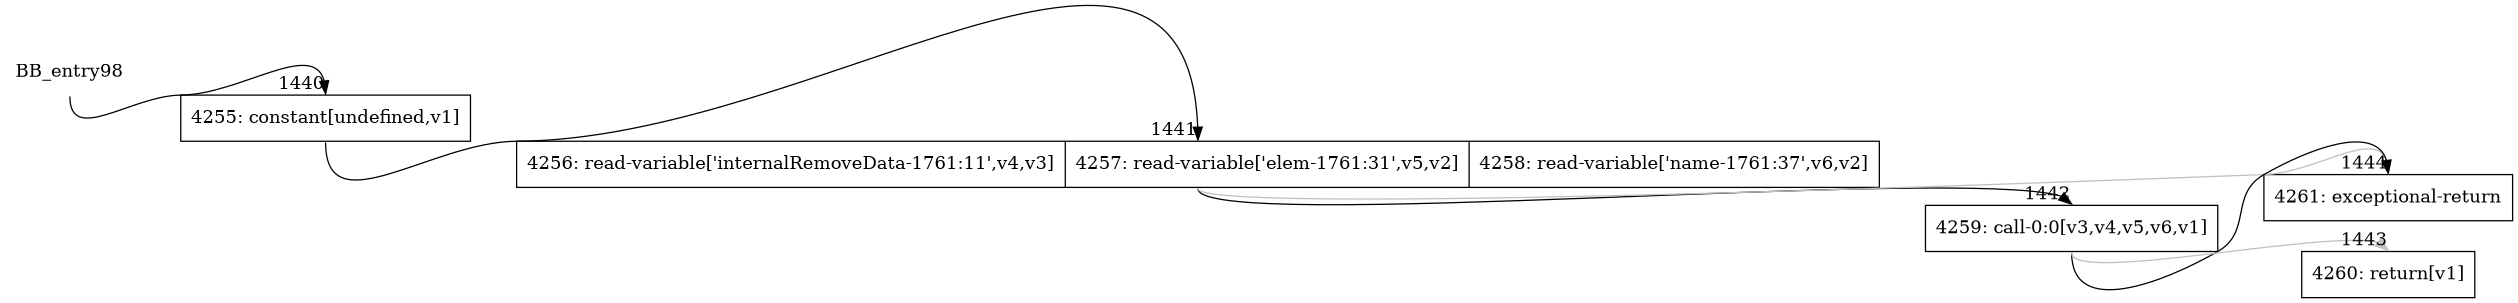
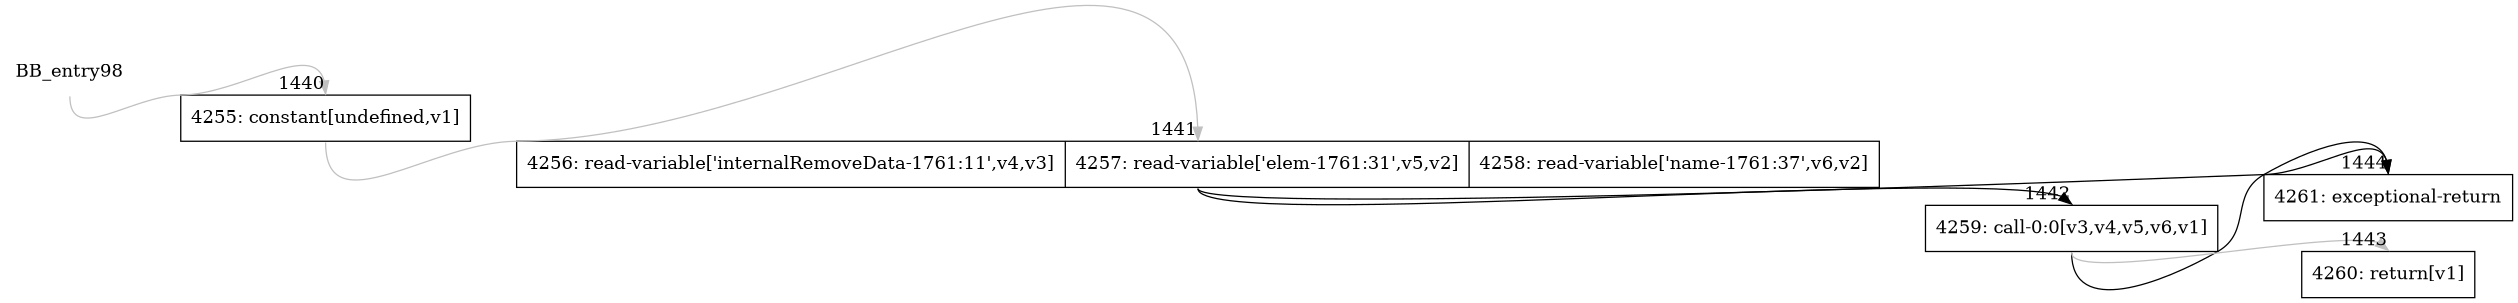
(787, 86) -> (787, 86)
(194, 94) -> (194, 94)
(2036, 183) -> (2036, 183)
